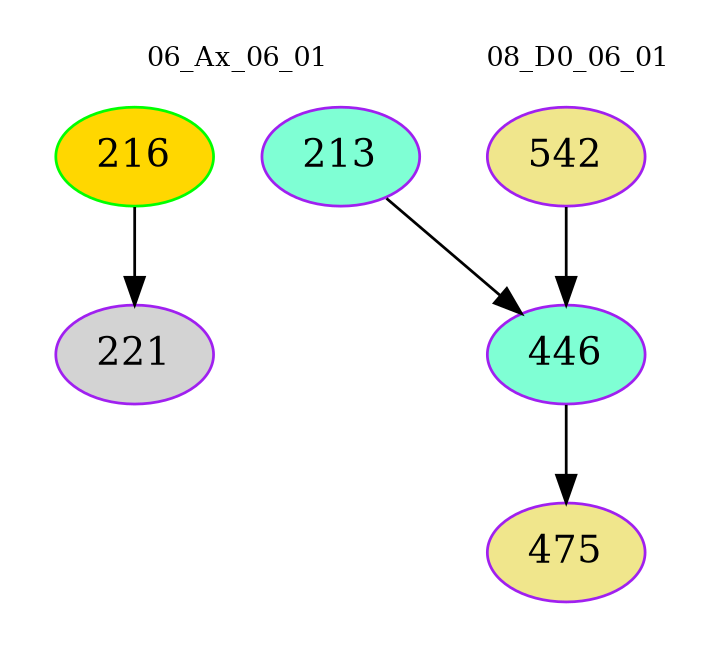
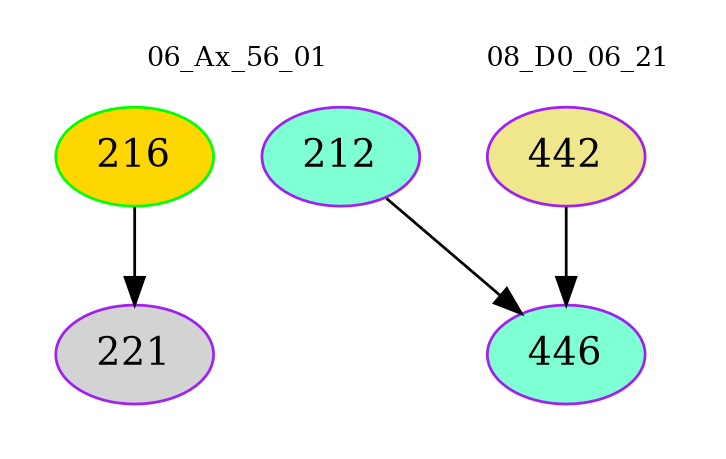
(238, 59) -> (238, 59)
(579, 59) -> (579, 59)
(341, 157) -> (341, 157)
(566, 157) -> (566, 157)
(566, 552) -> none
